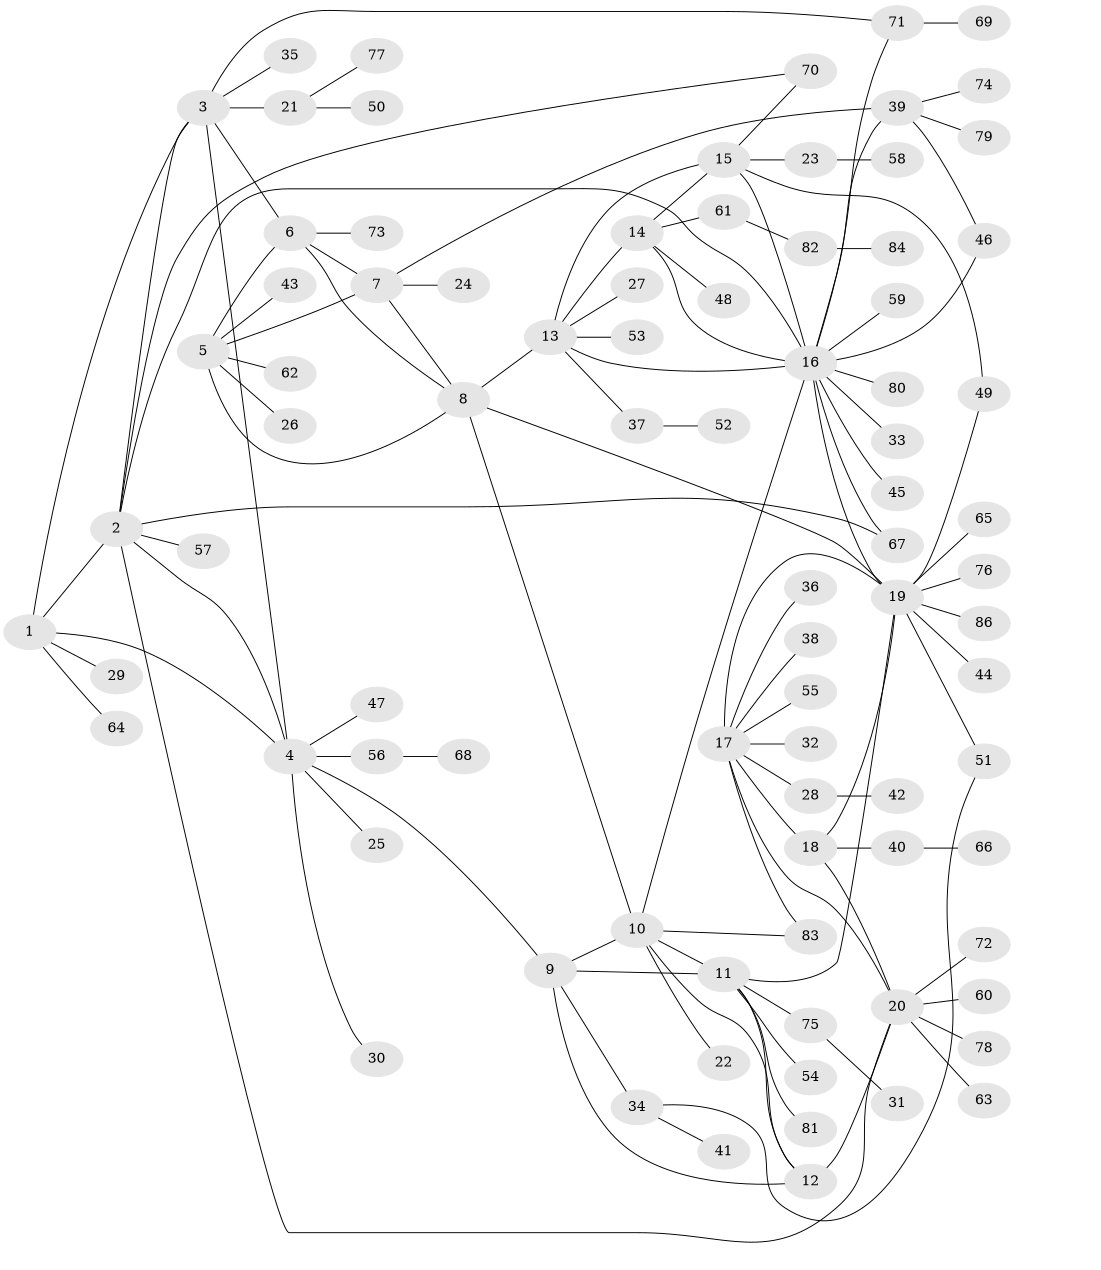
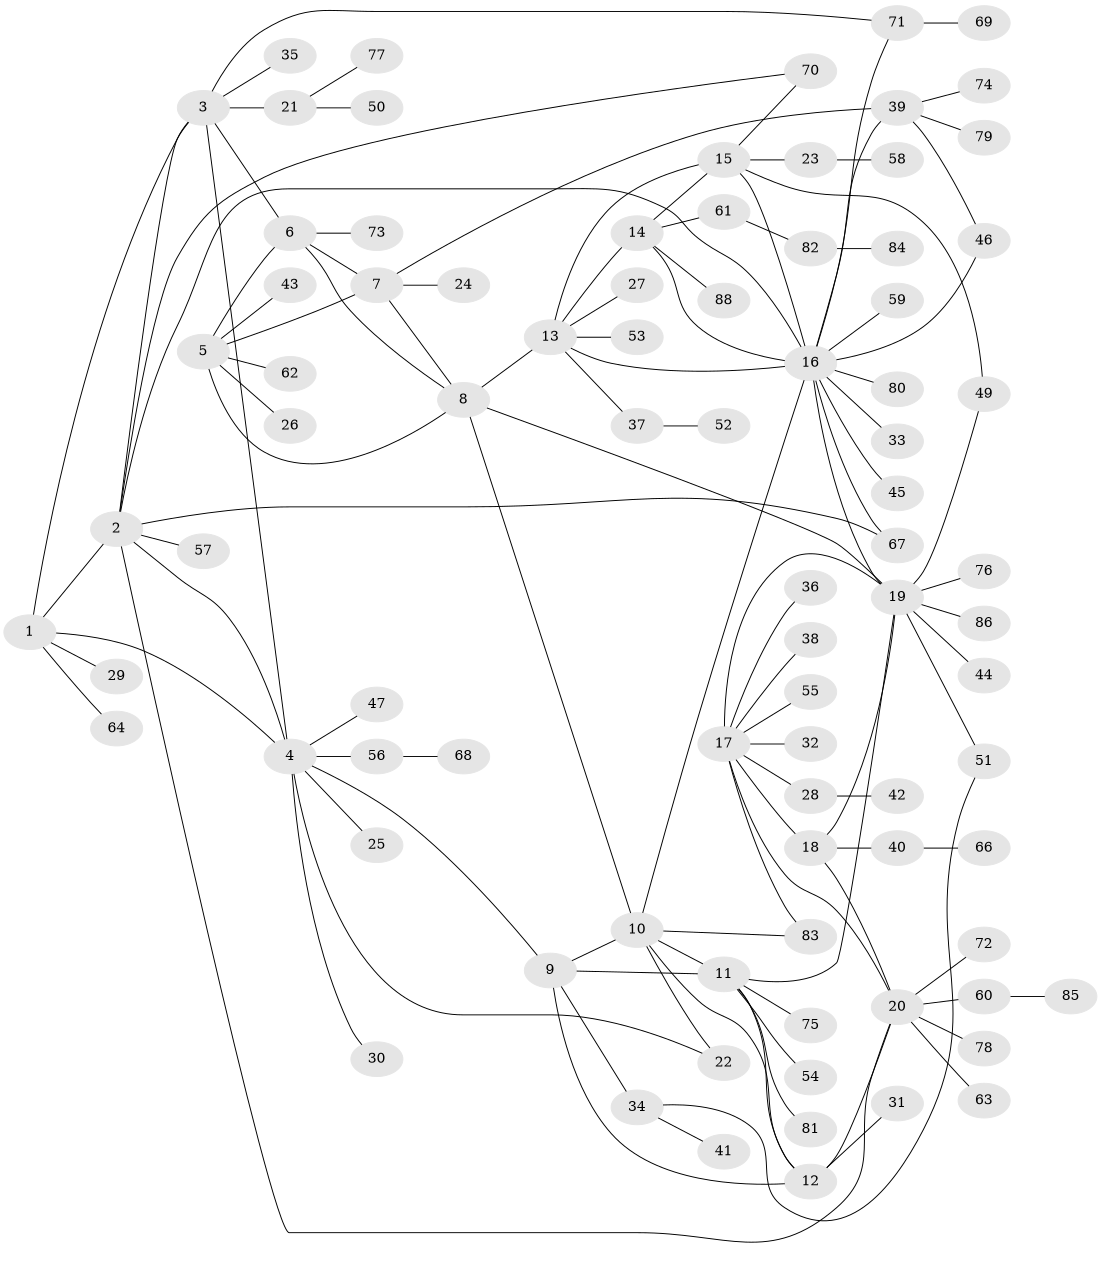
(724, 301) -> (724, 301)
(984, 519) -> none
none -> (1071, 997)
none -> (428, 1008)
(854, 1065) -> (854, 1143)
